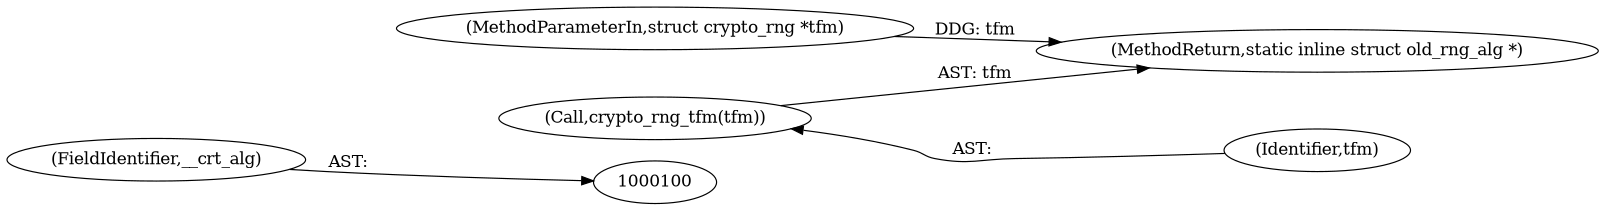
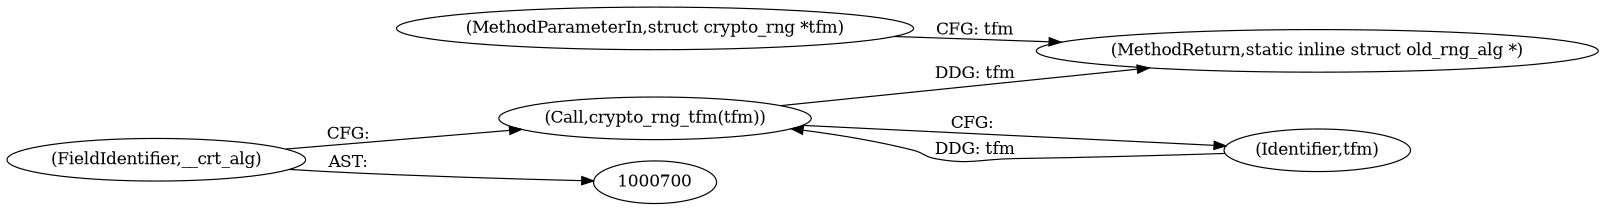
(975, 30) -> (975, 30)
(975, 74) -> (975, 74)
none -> (1008, 135)
none -> (397, 140)
(975, 150) -> (975, 150)
(655, 182) -> (655, 182)
